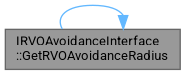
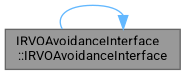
(93, 49) -> (93, 49)
